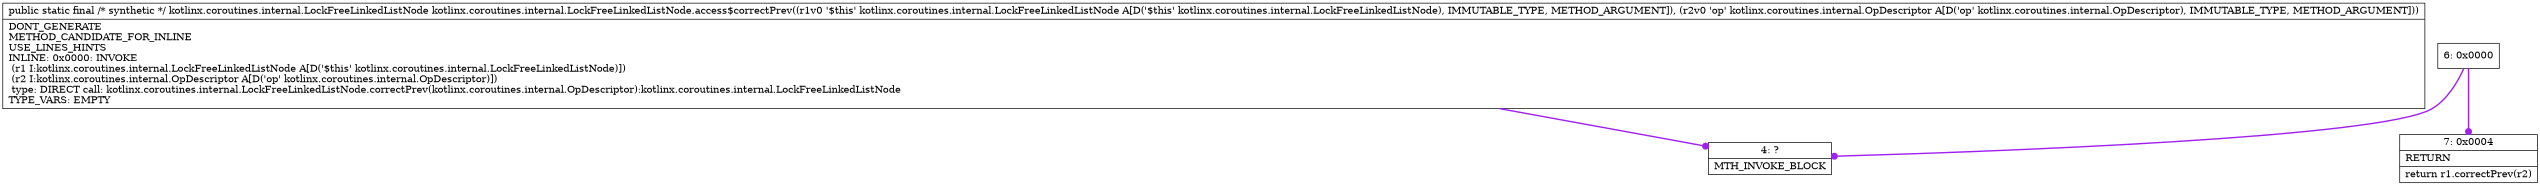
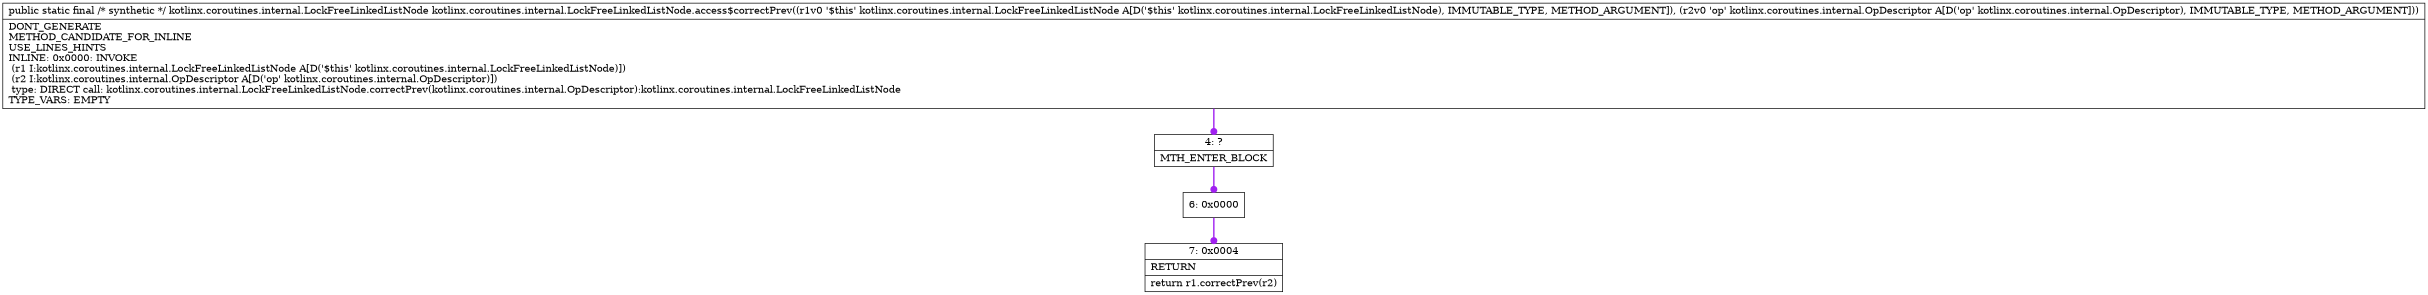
(2162, 142) -> (1214, 177)
(1770, 166) -> (1214, 158)
